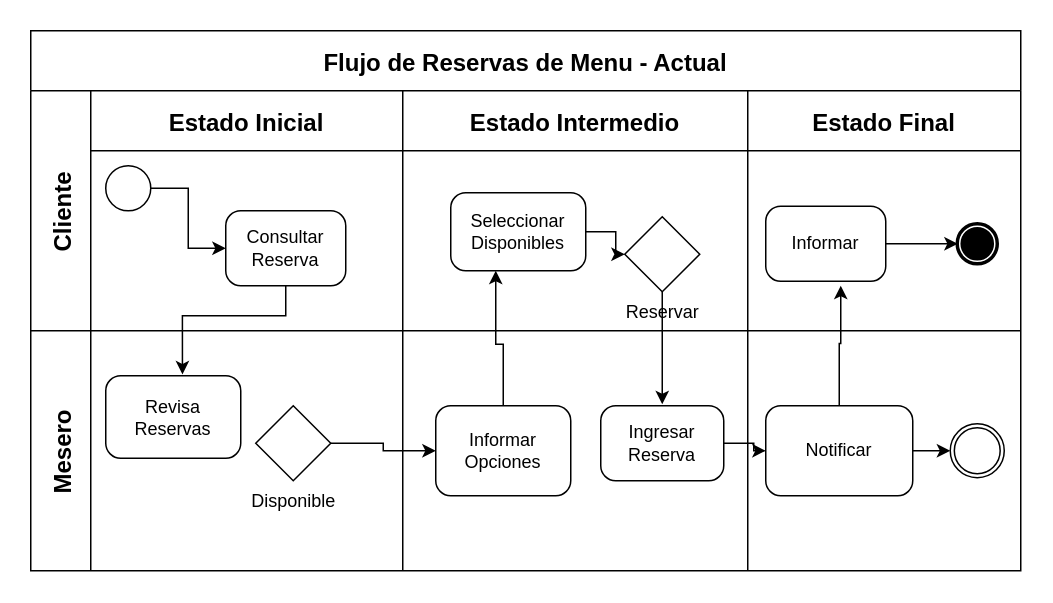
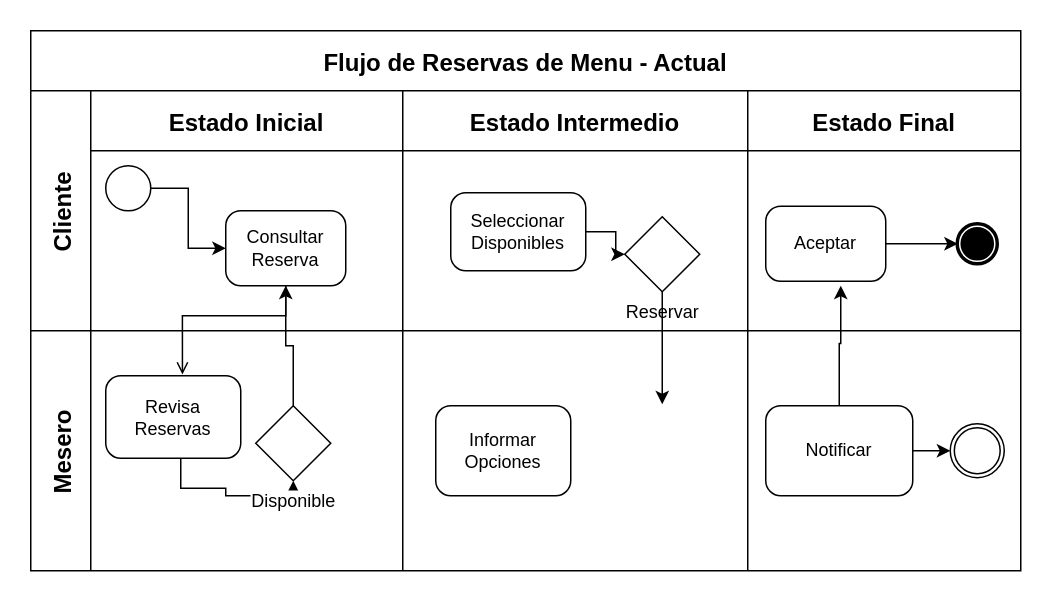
(826, 244) -> (826, 244)
(498, 344) -> none
(182, 363) -> (182, 365)
(381, 443) -> (293, 358)
(662, 443) -> none
(743, 443) -> none
none -> (204, 488)
